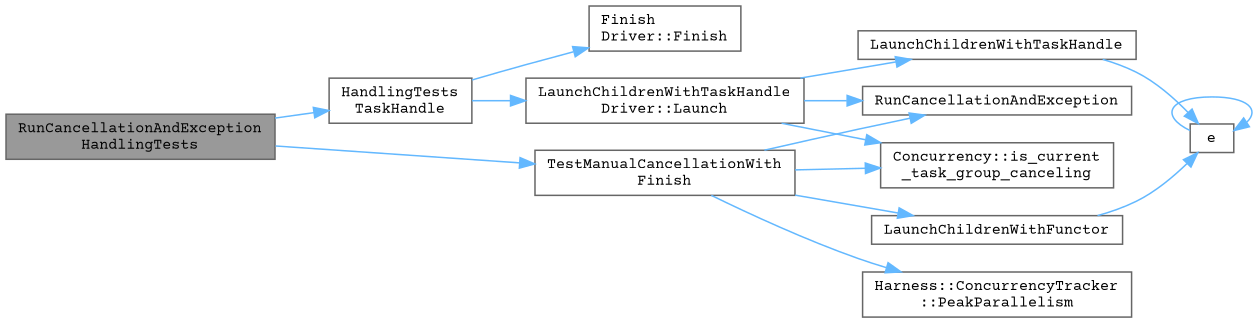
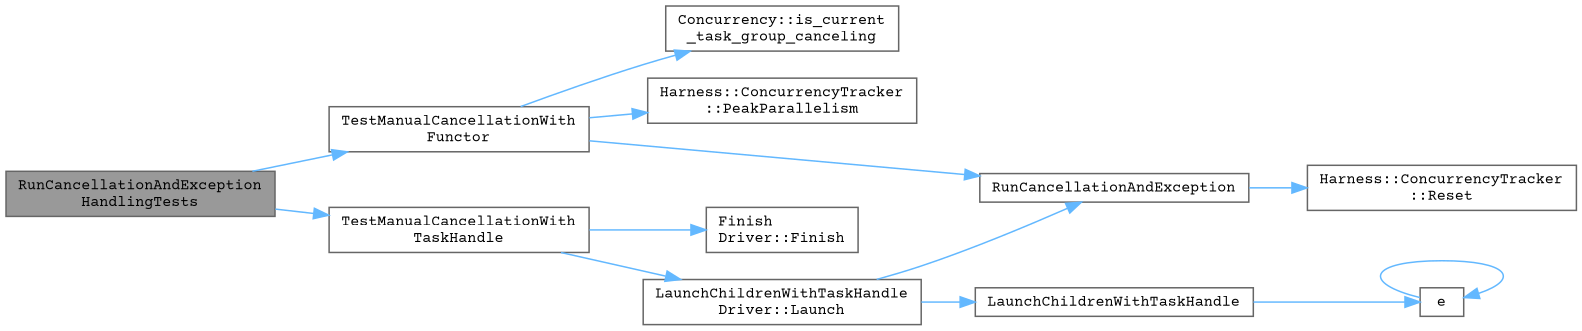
(400, 101) -> (459, 230)
(813, 129) -> none
(665, 173) -> (459, 129)
none -> (1442, 188)
(997, 230) -> none
